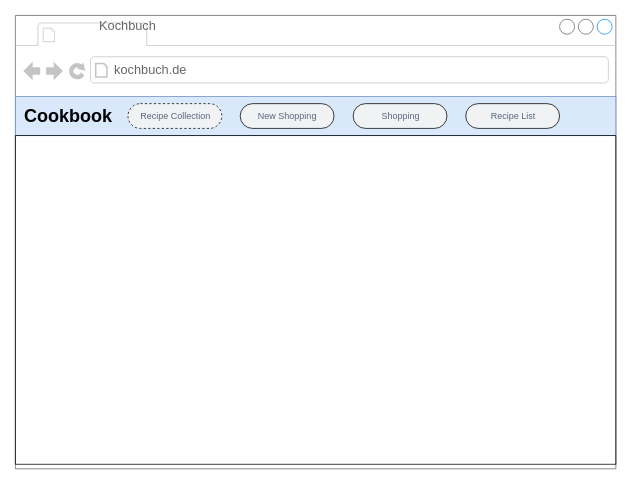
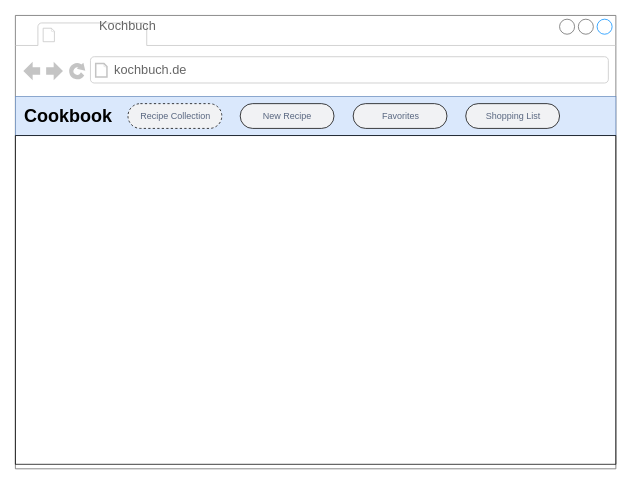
(287, 116) -> (287, 116)
(401, 116) -> (401, 116)
(513, 116) -> (513, 116)
